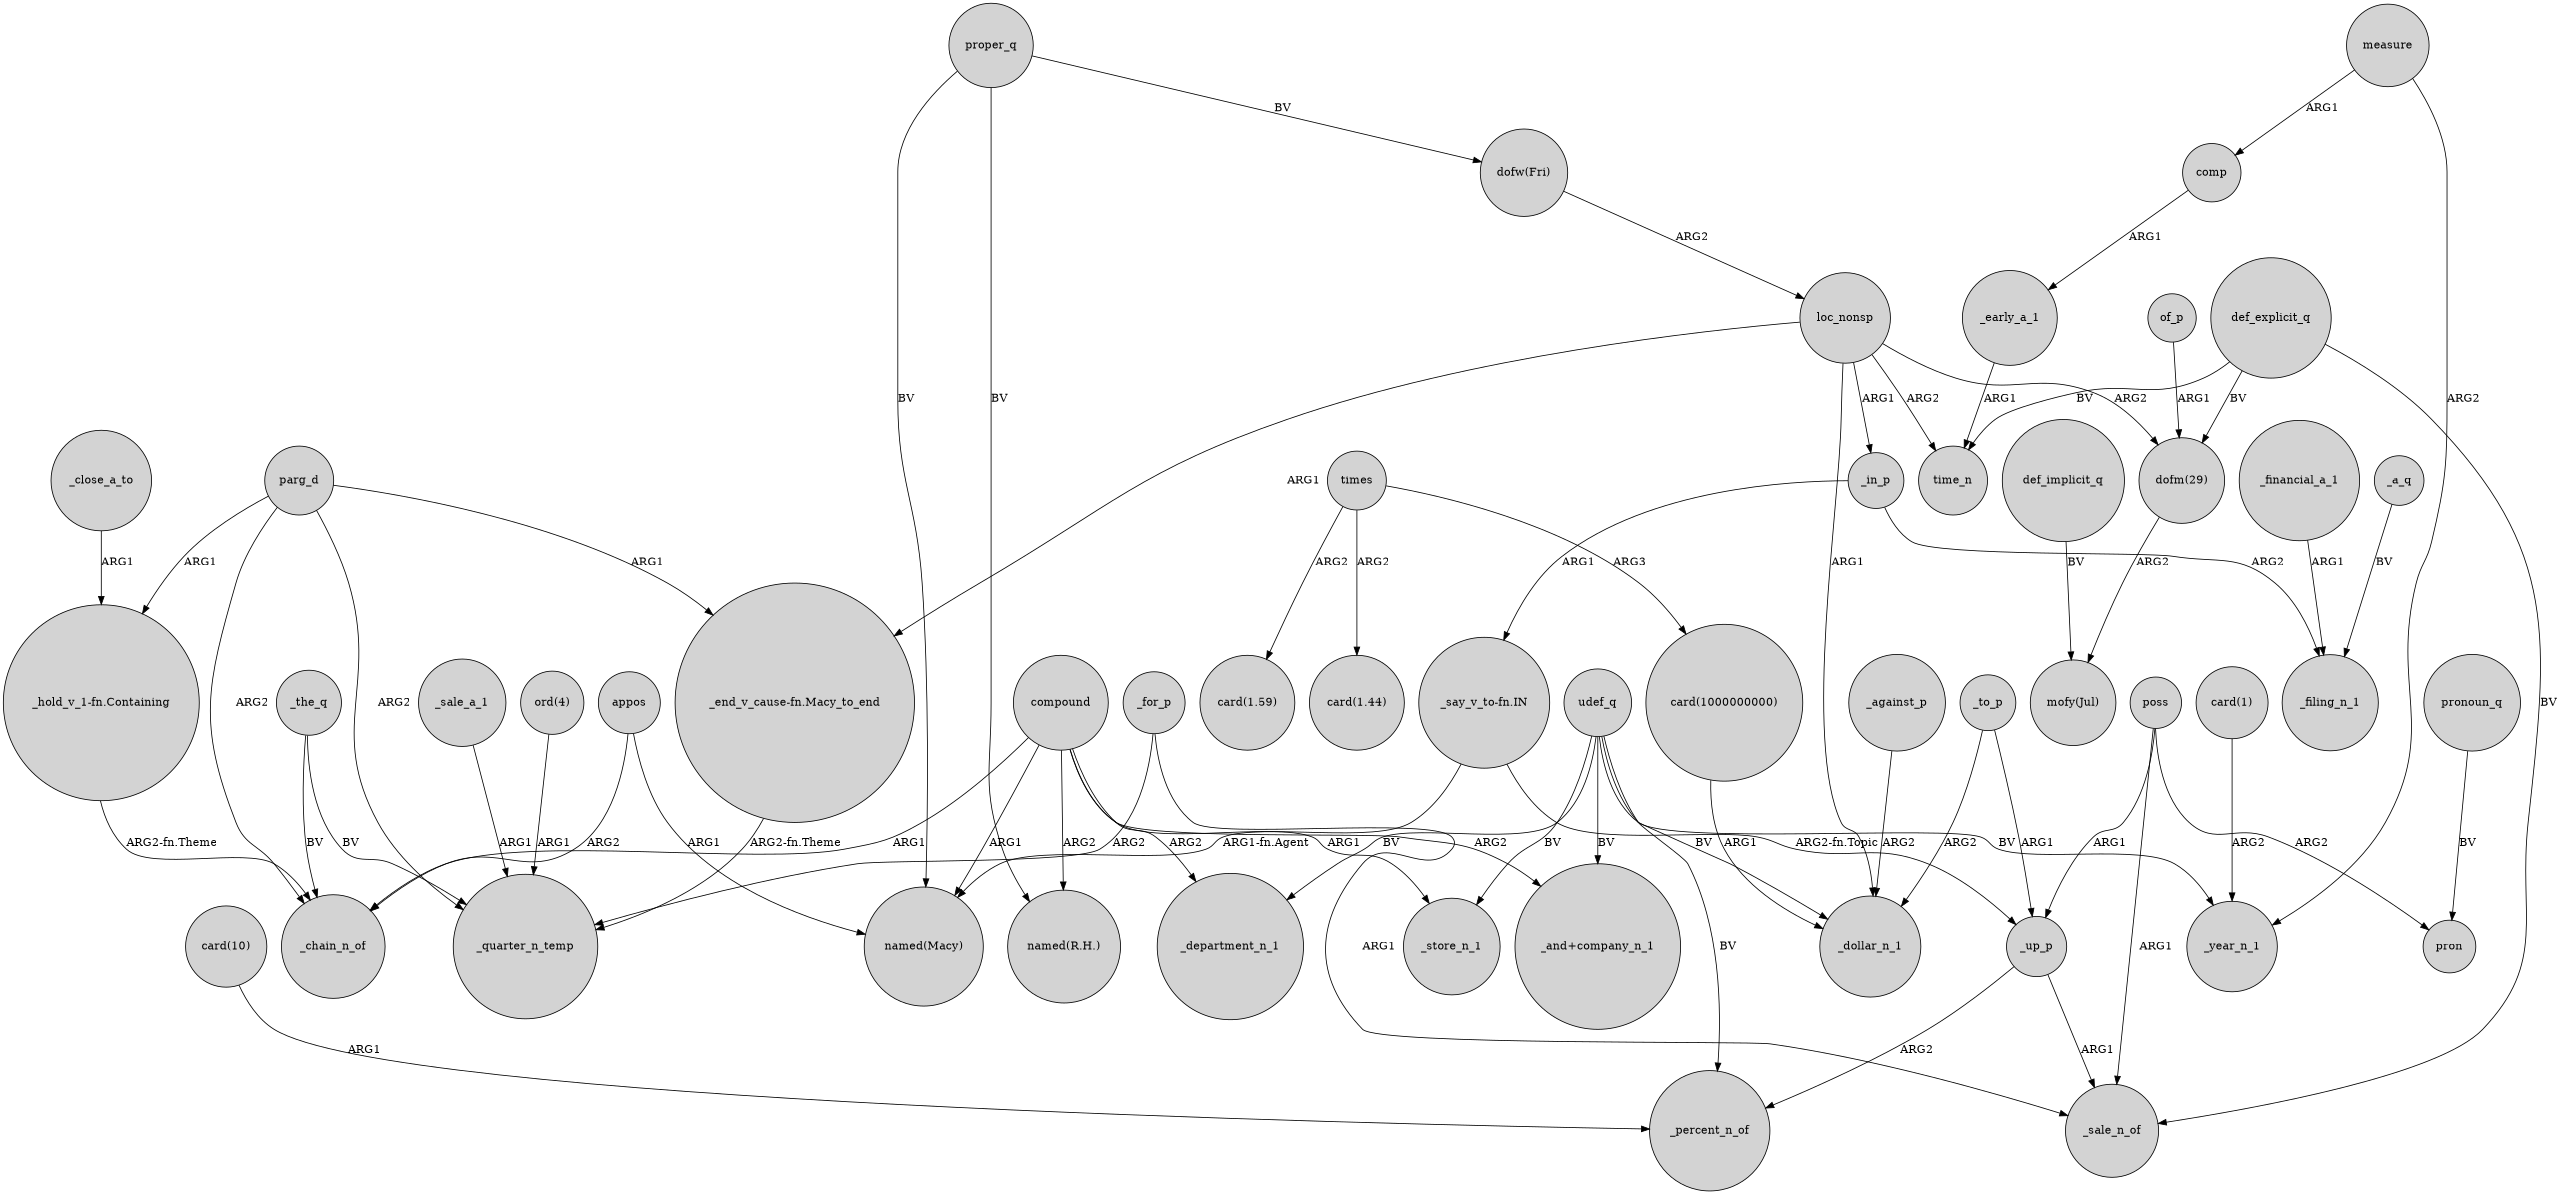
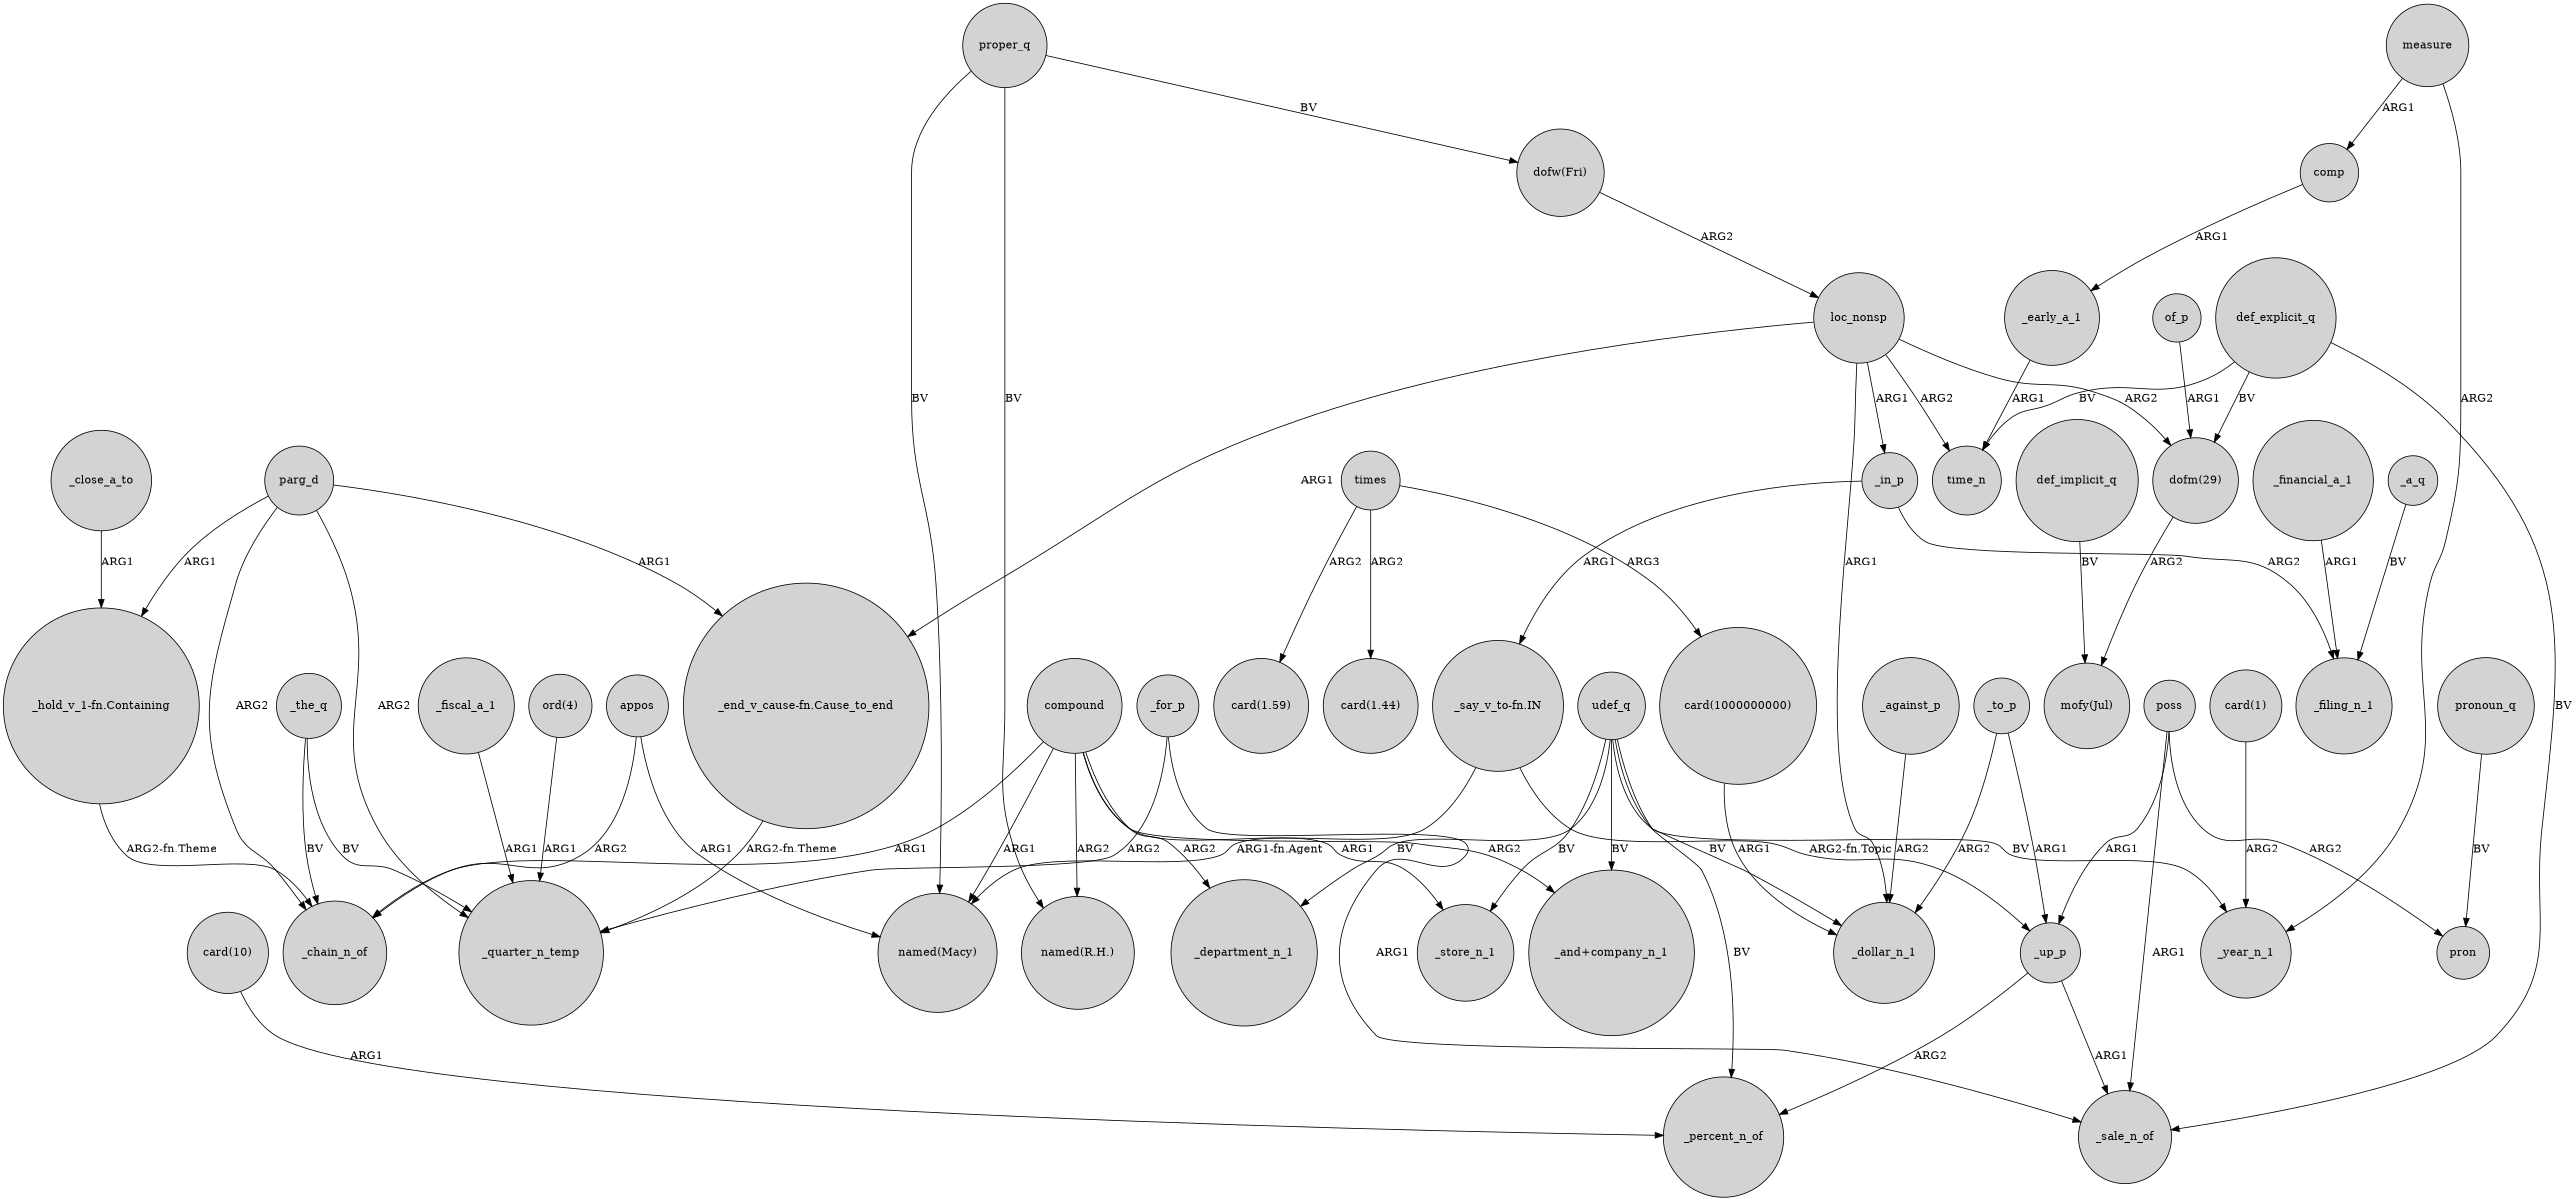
(462, 703) -> (466, 706)
(795, 703) -> (806, 706)
